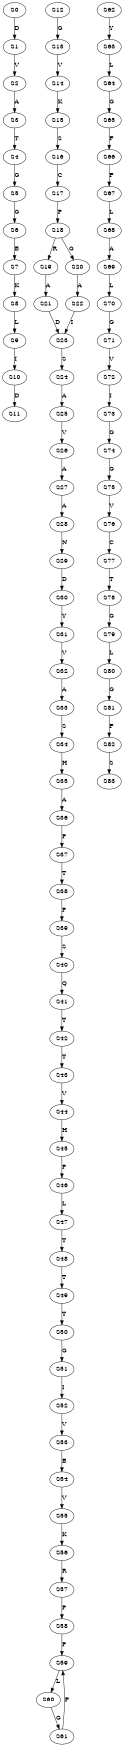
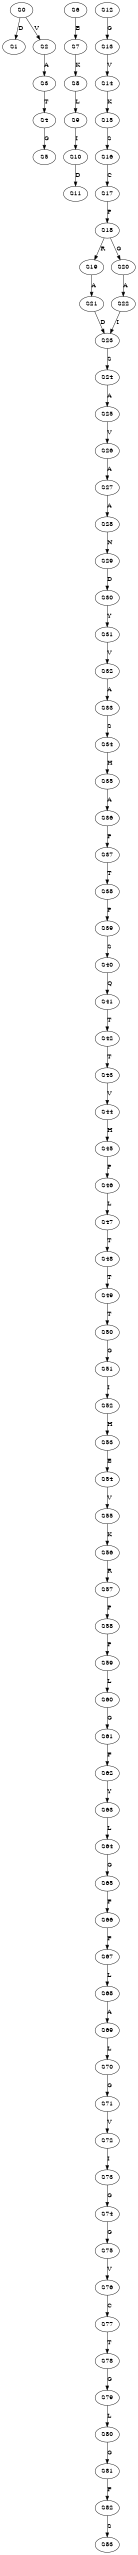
(15, 63) -> (32, 27)
(15, 210) -> none
(64, 1424) -> (110, 1424)
(65, 1702) -> (107, 1753)
